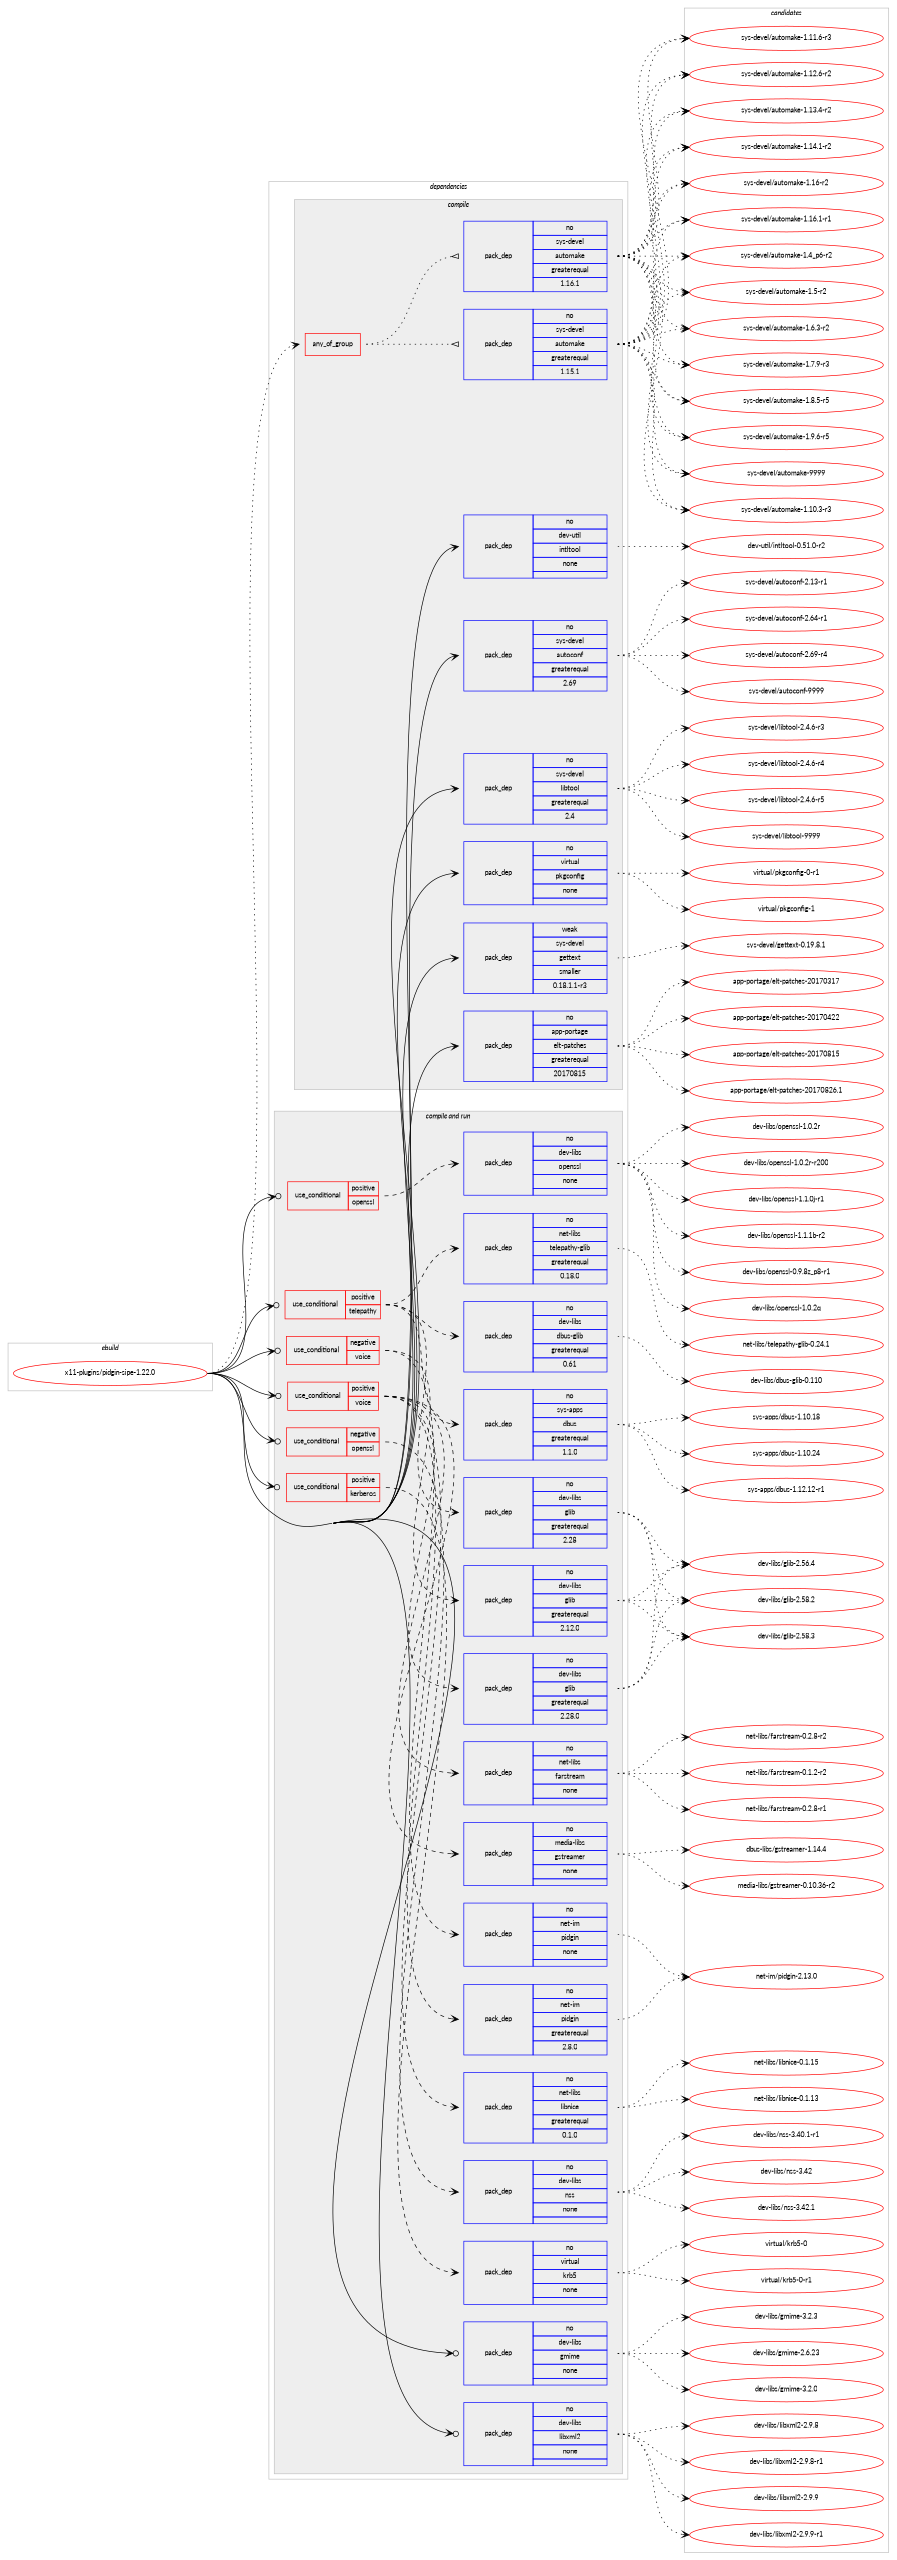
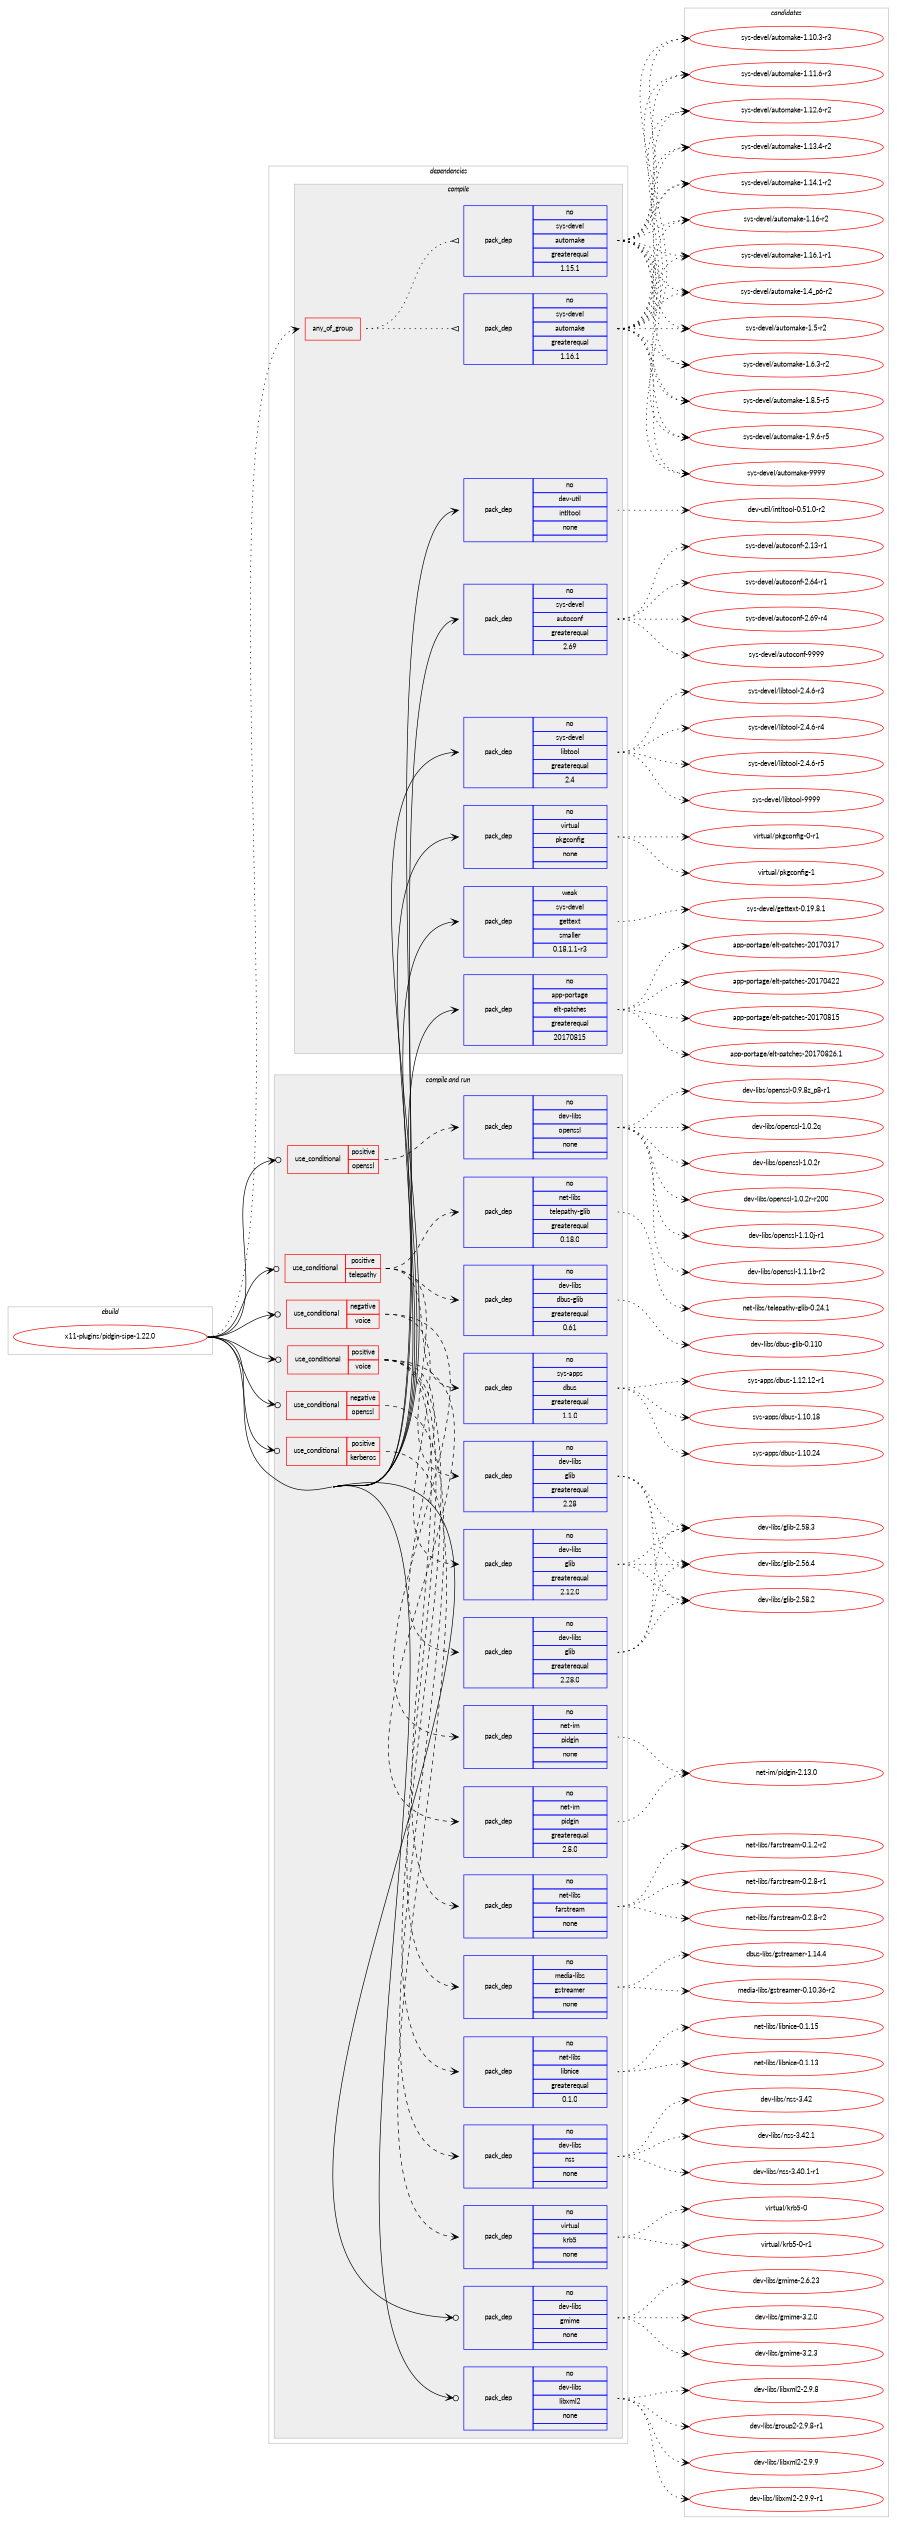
(786, 365) -> none
(786, 2462) -> (786, 2427)
